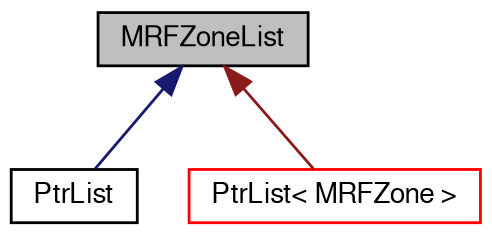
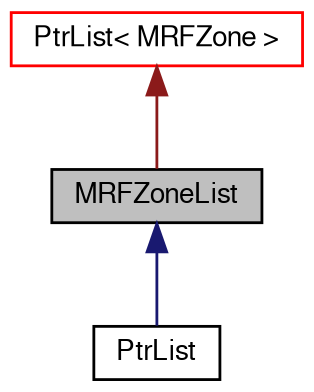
(278, 129) -> (157, 132)
